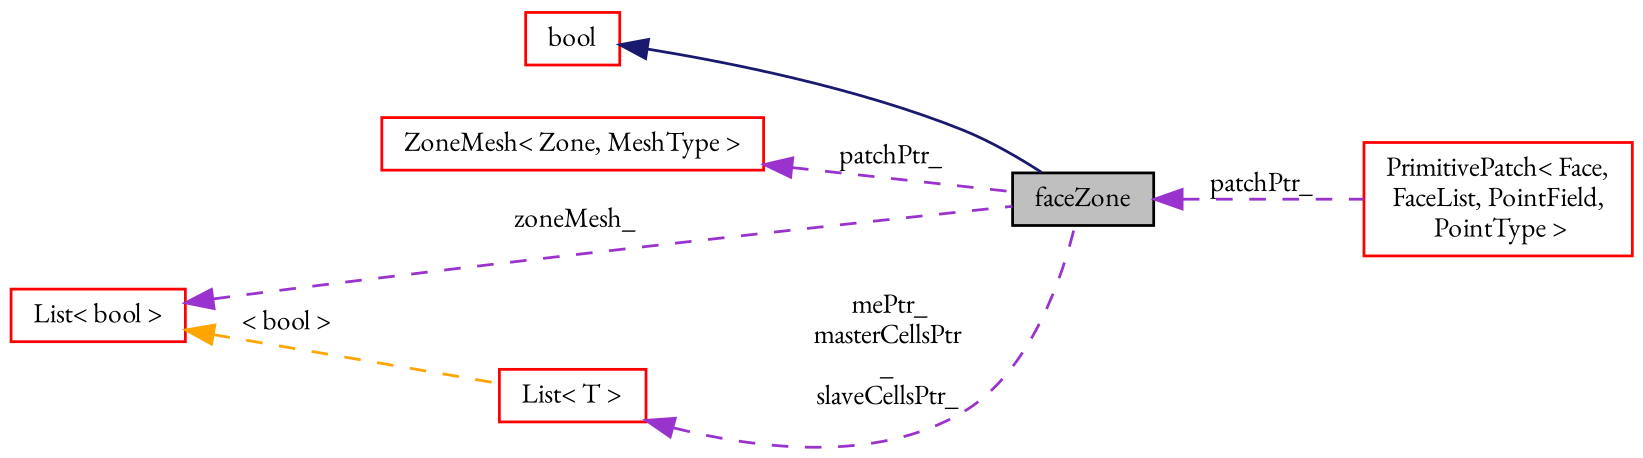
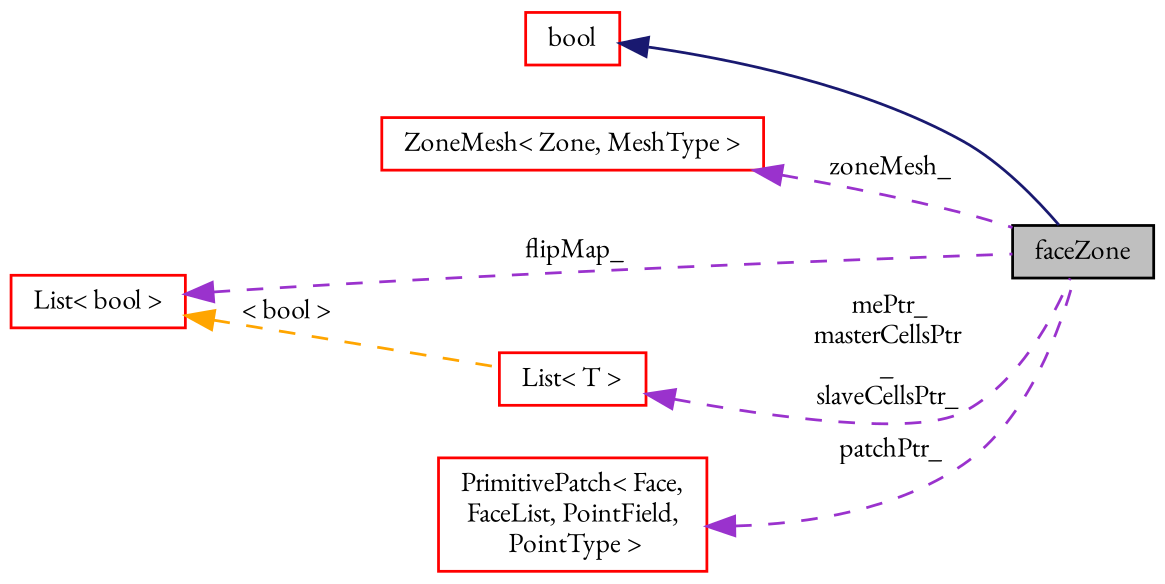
(888, 156) -> (888, 167)
(1273, 199) -> (955, 469)
(573, 220) -> (573, 250)
